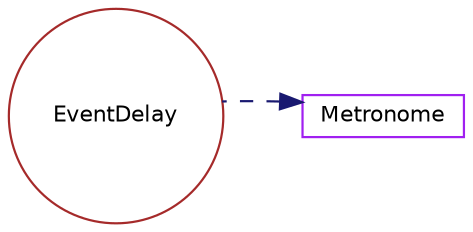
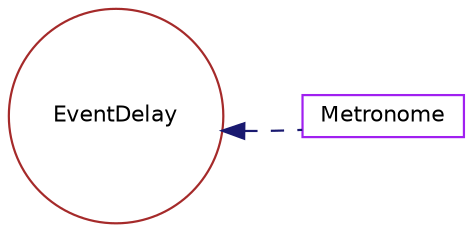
(251, 101) -> (273, 131)
